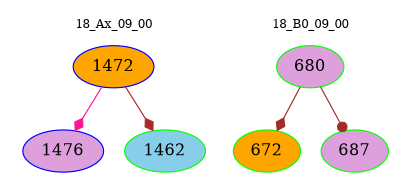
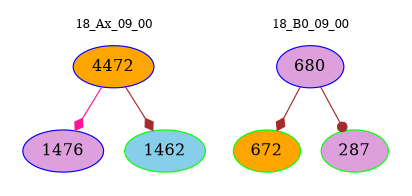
(114, 67) -> (114, 67)
(310, 67) -> (310, 67)
(355, 151) -> (355, 151)
